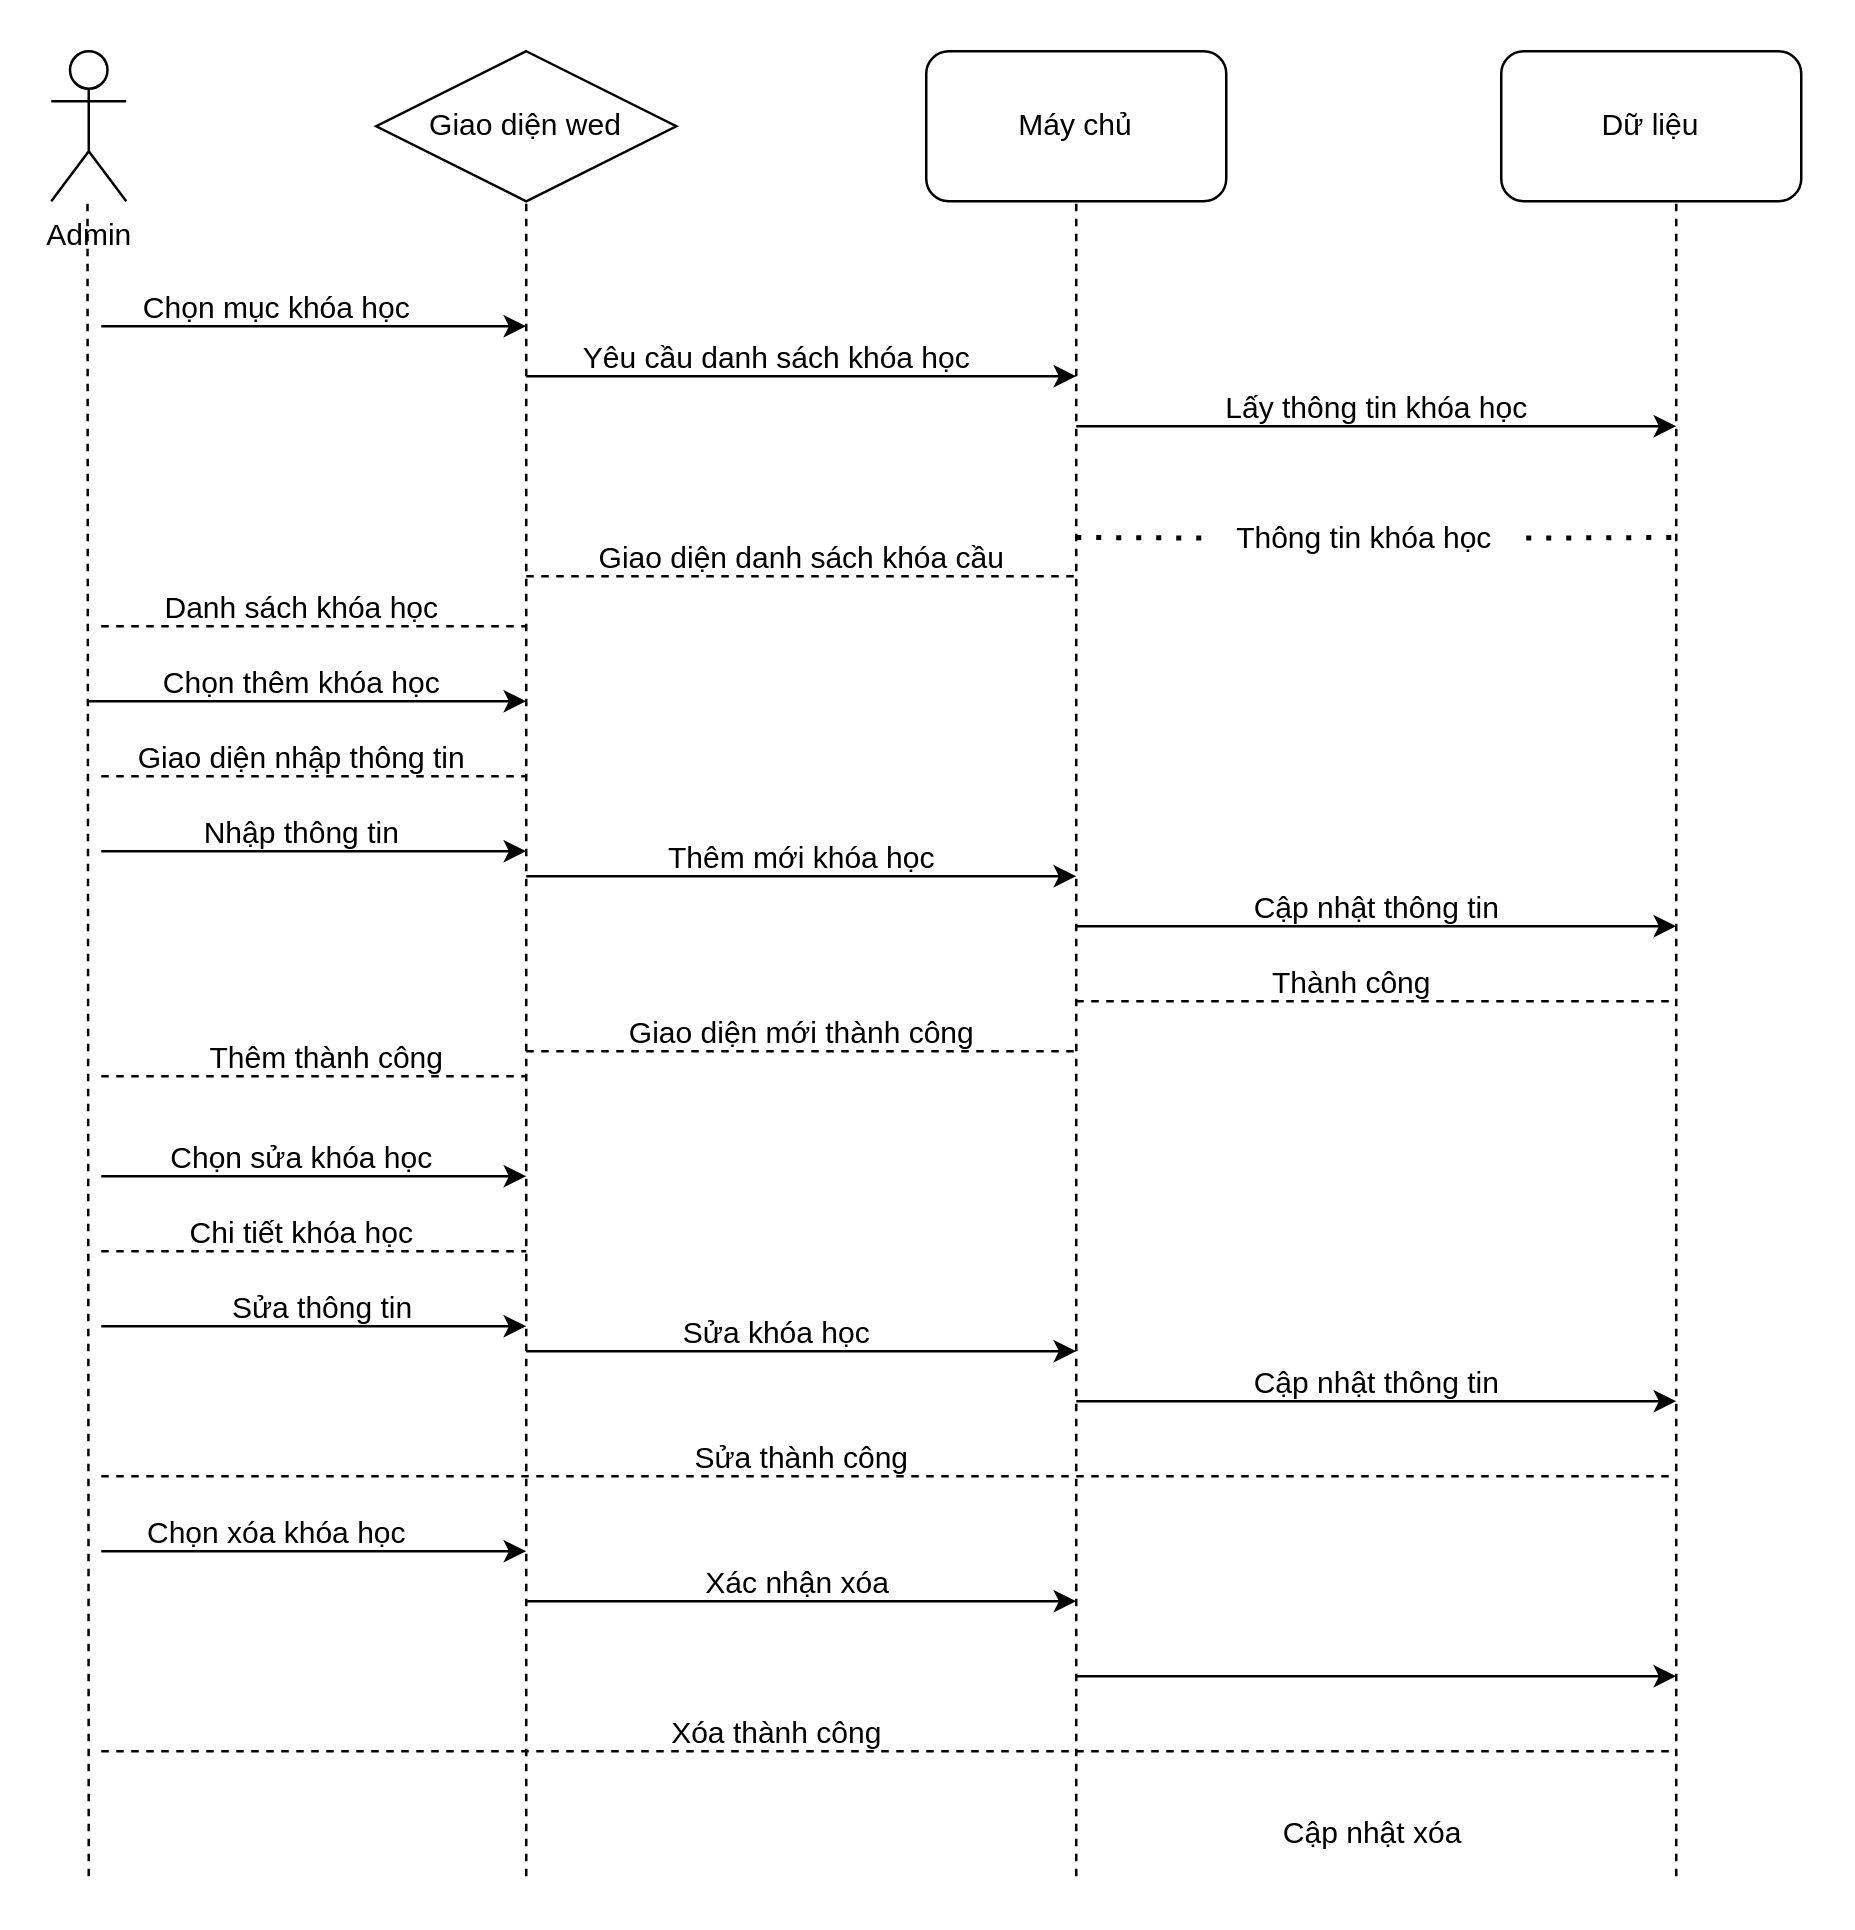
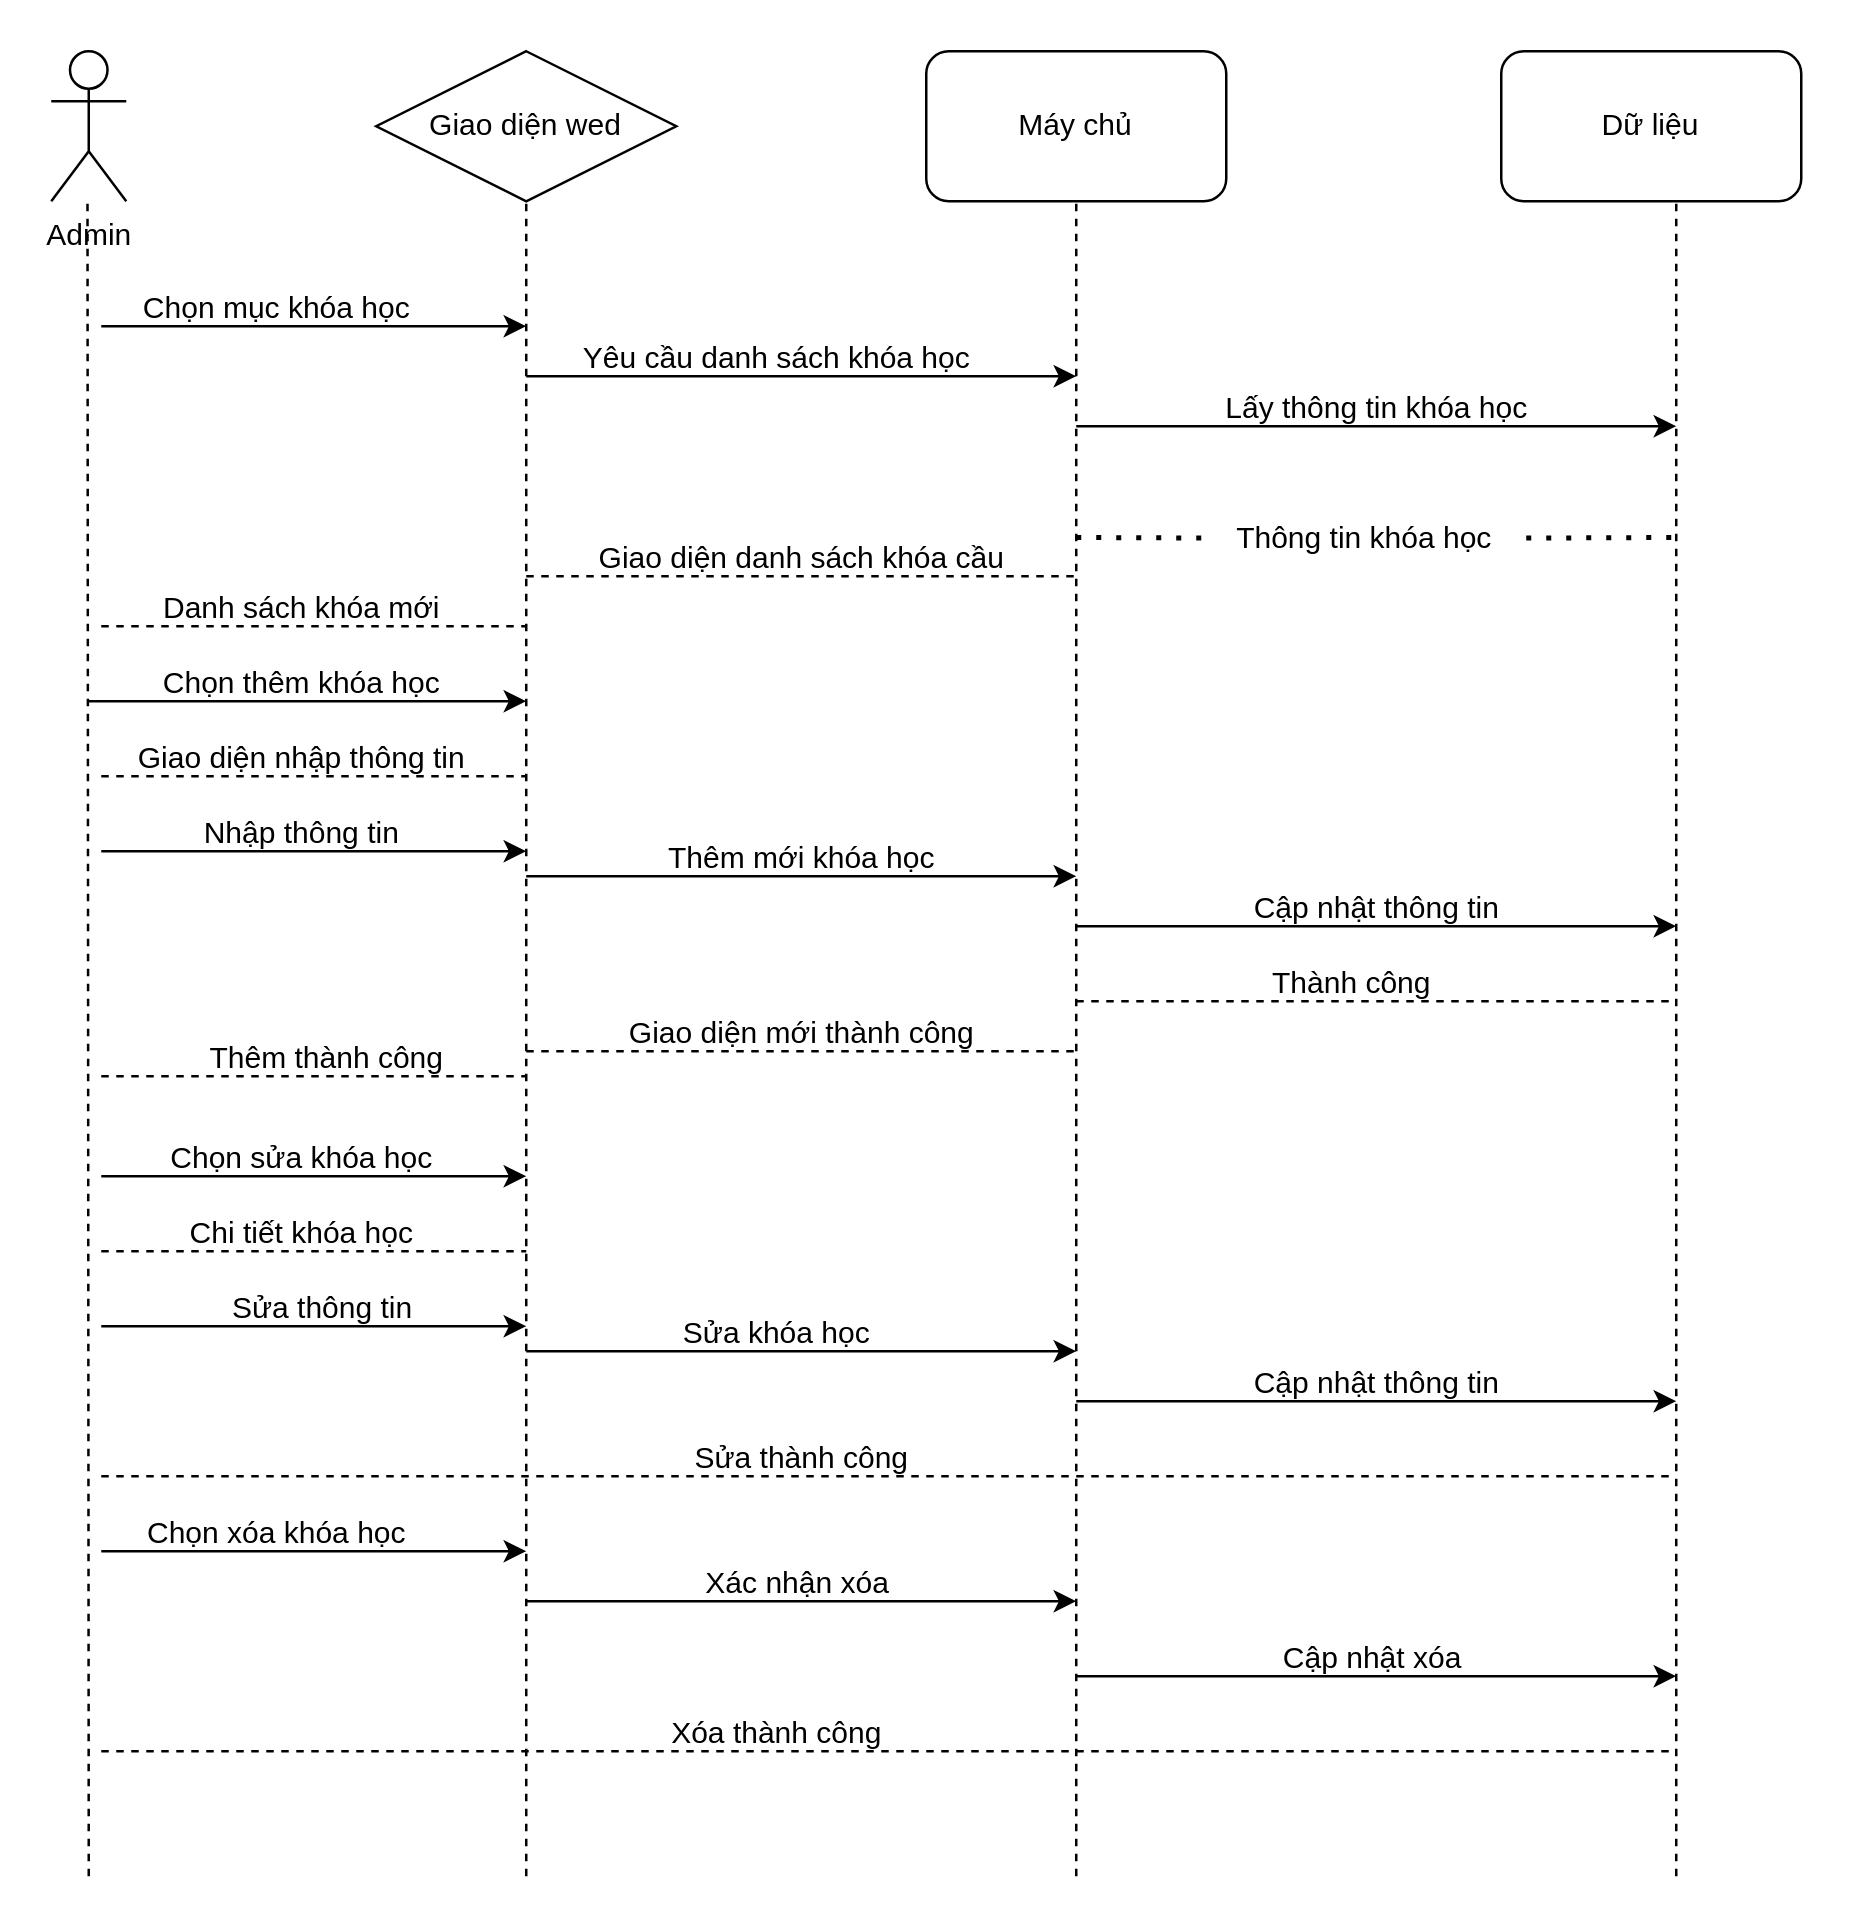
(303, 609) -> (303, 609)
(1376, 1834) -> (1376, 1659)
